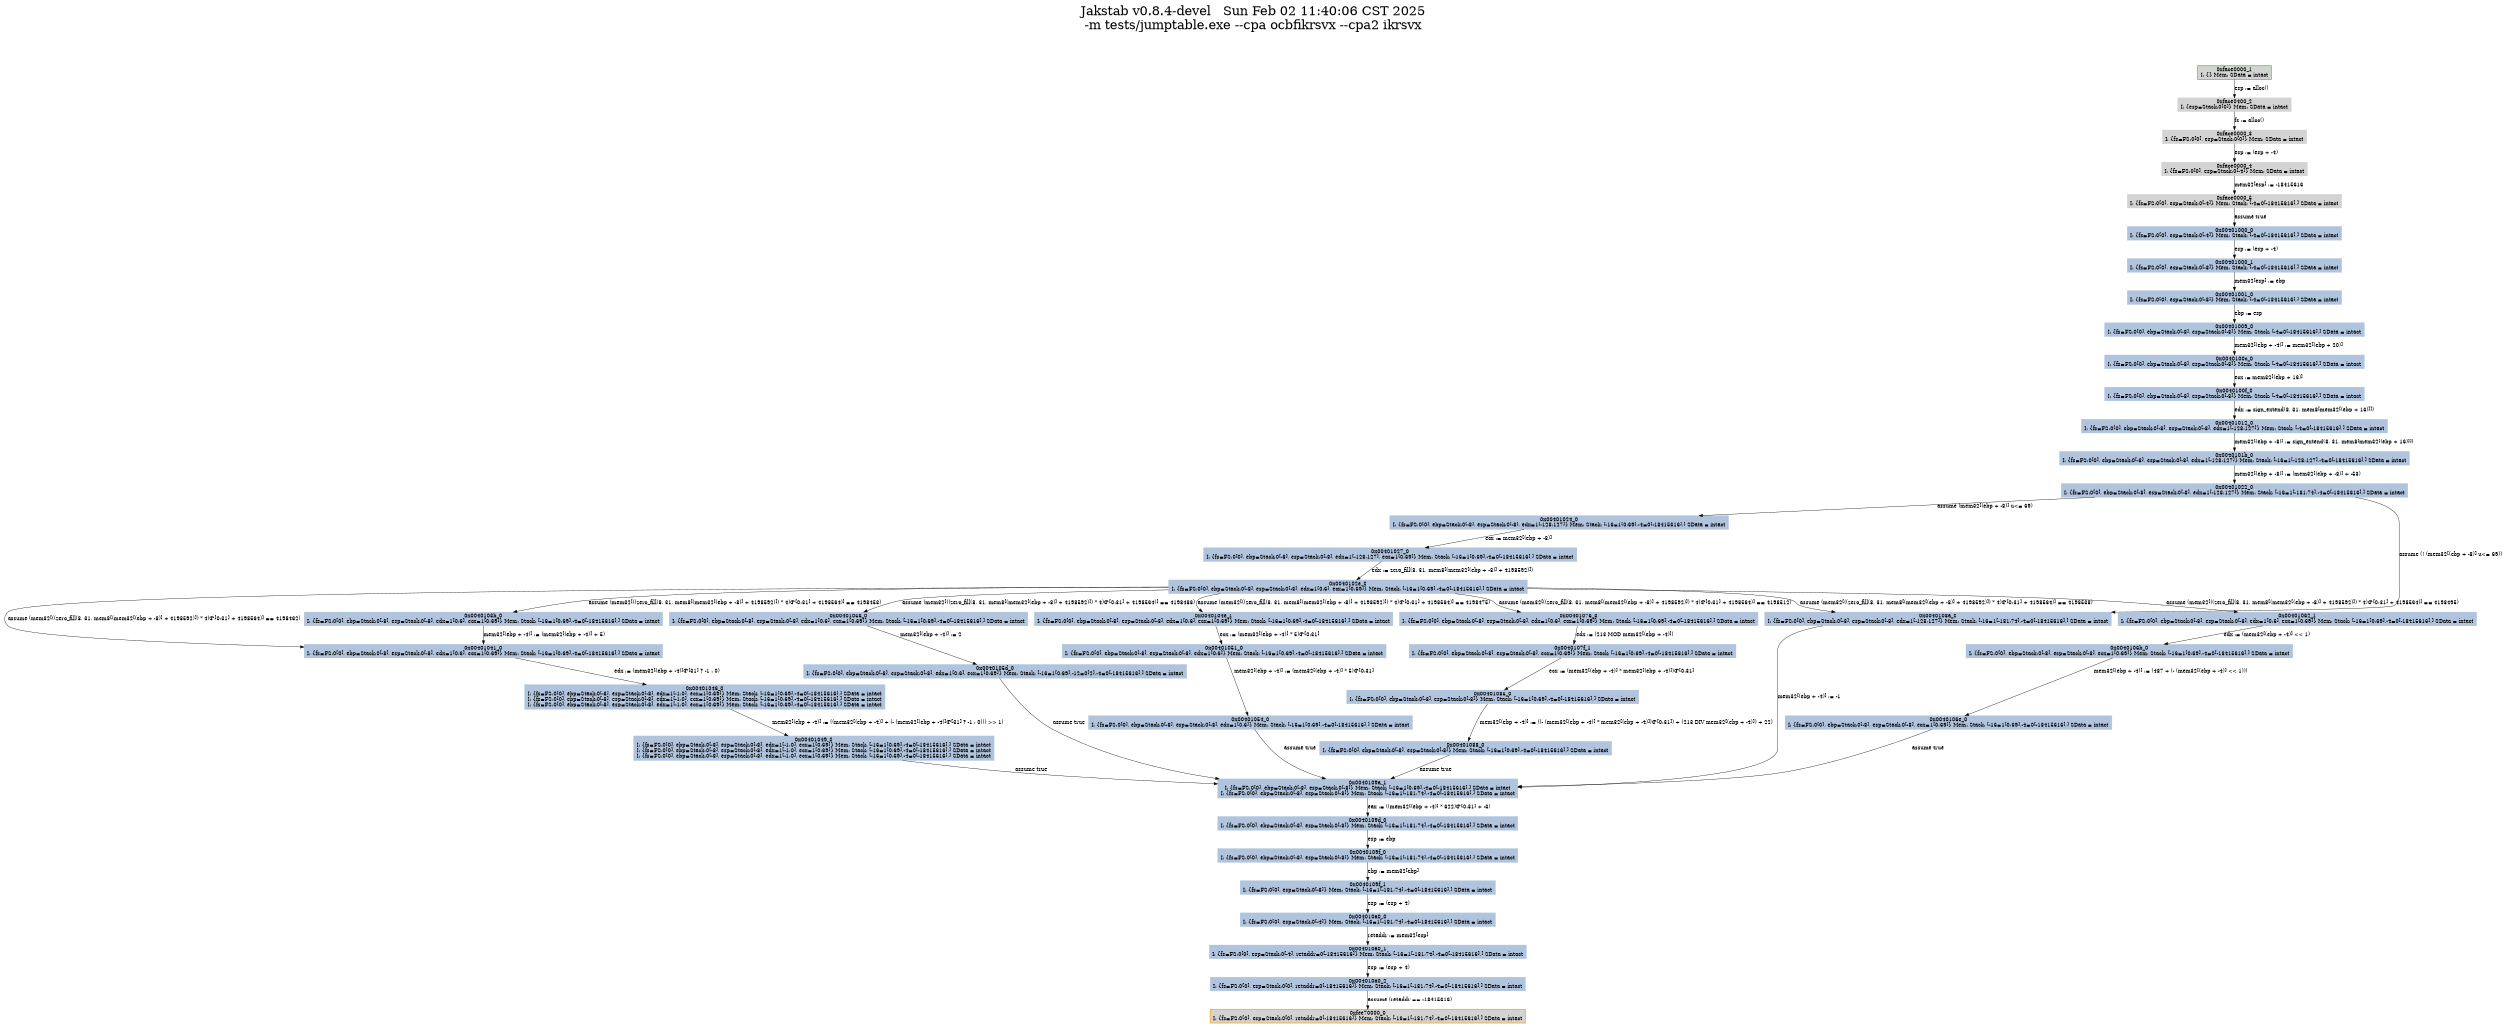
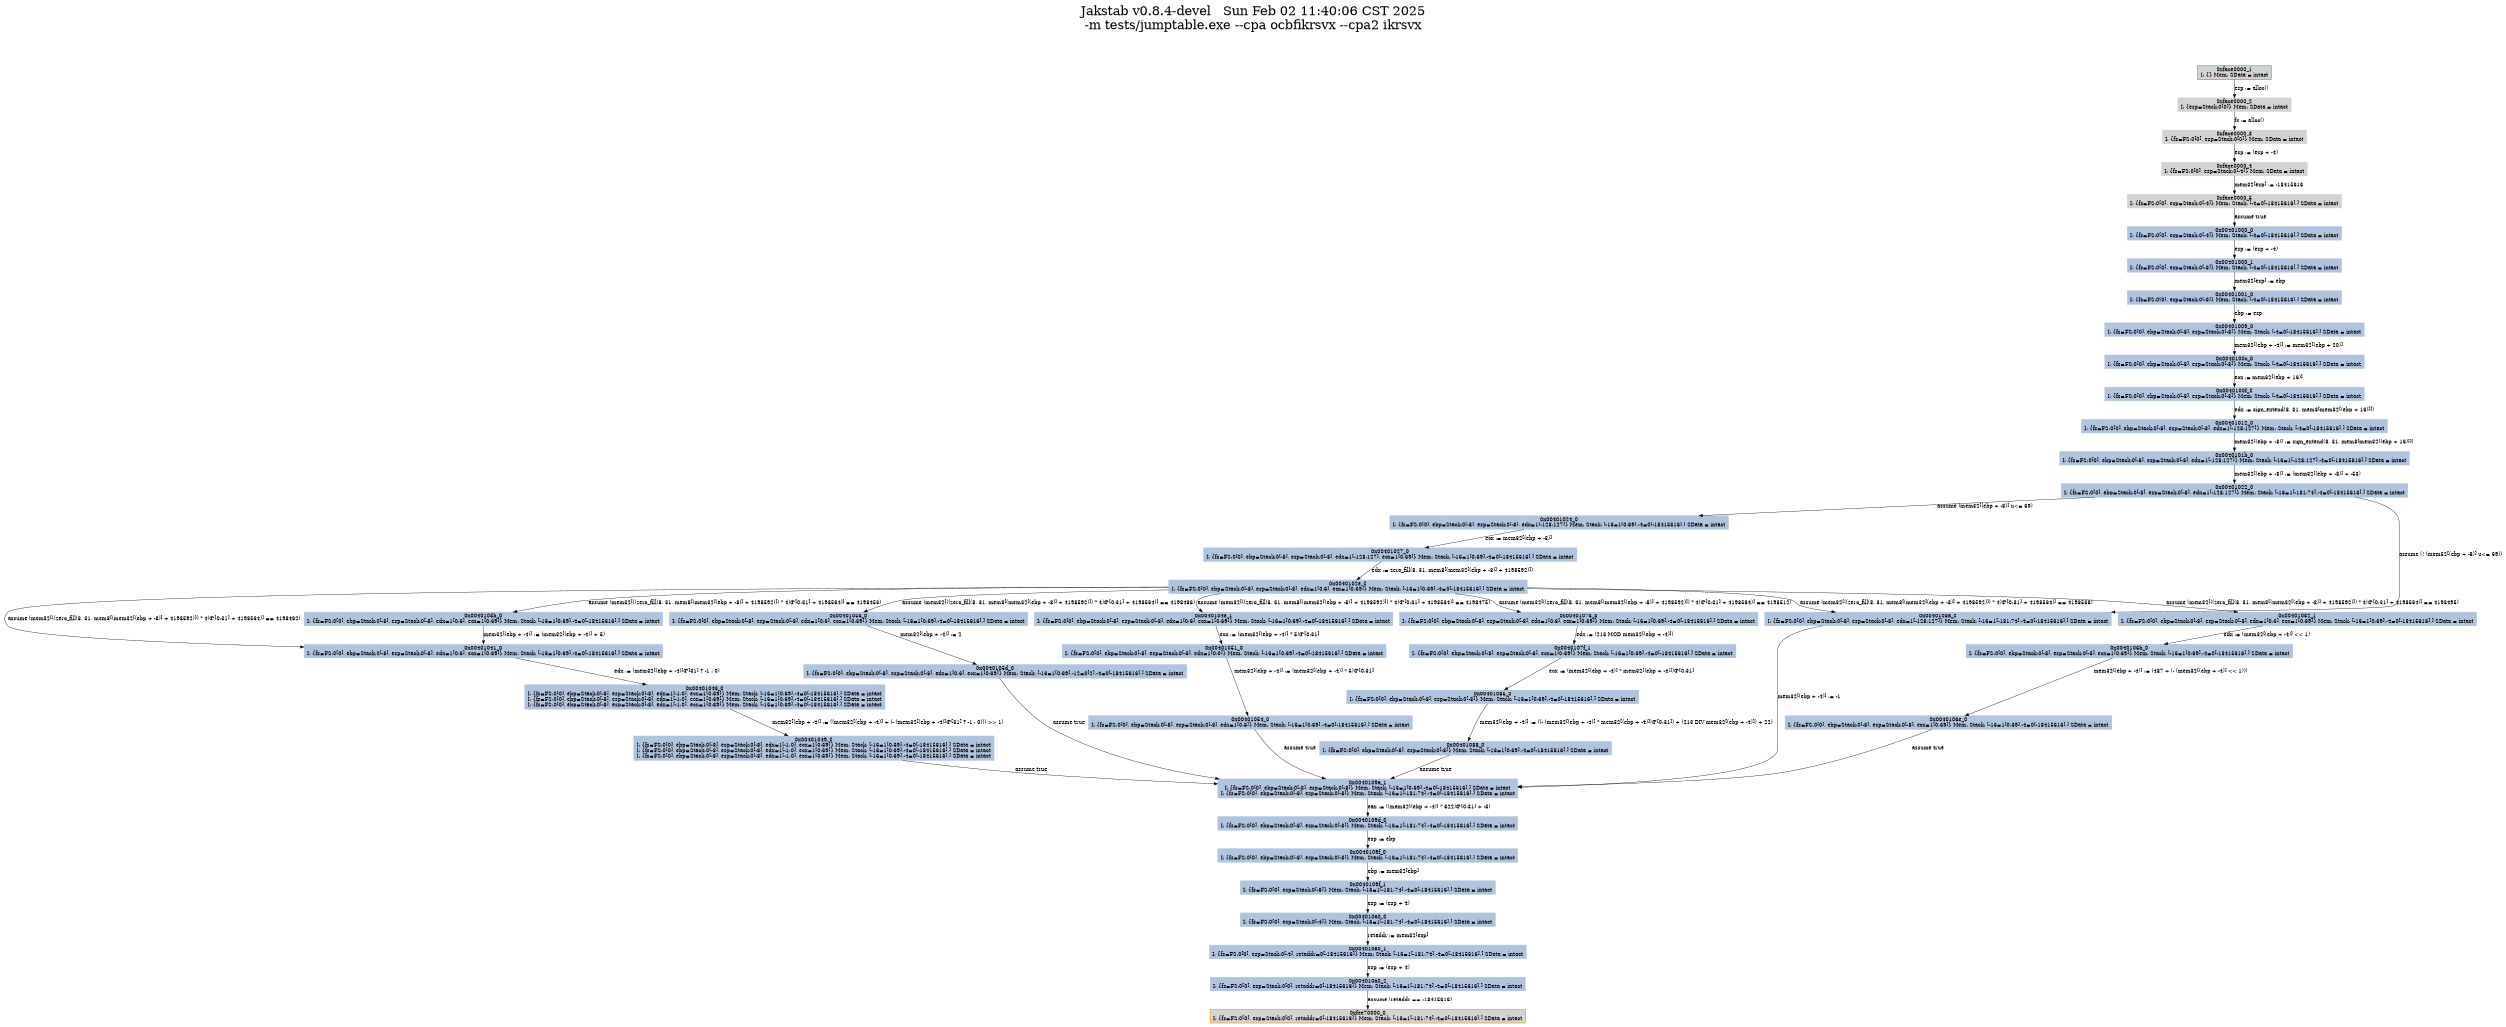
(2234, 105) -> (2234, 105)
